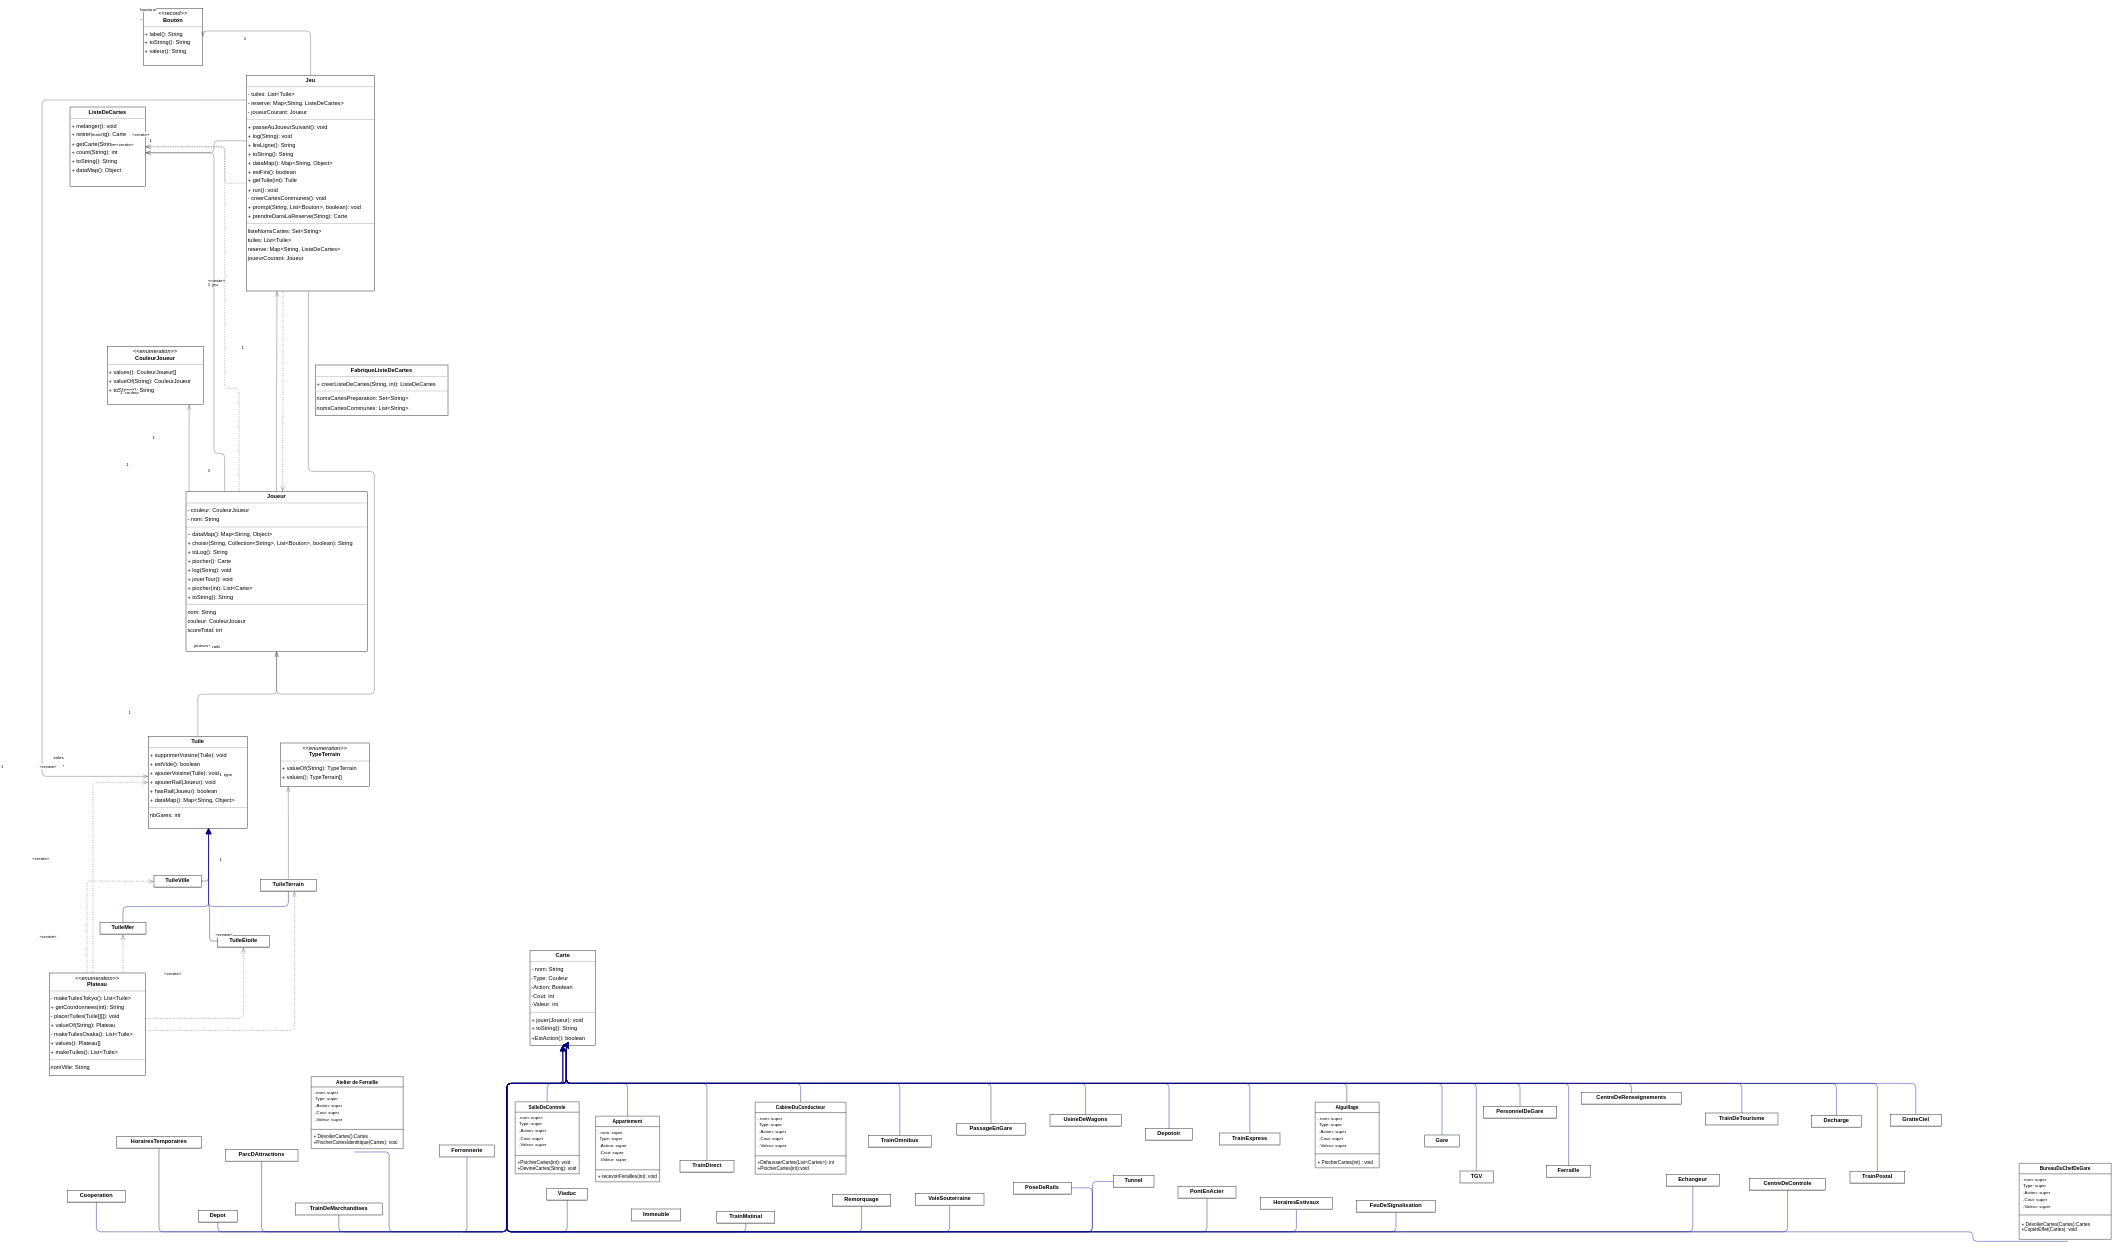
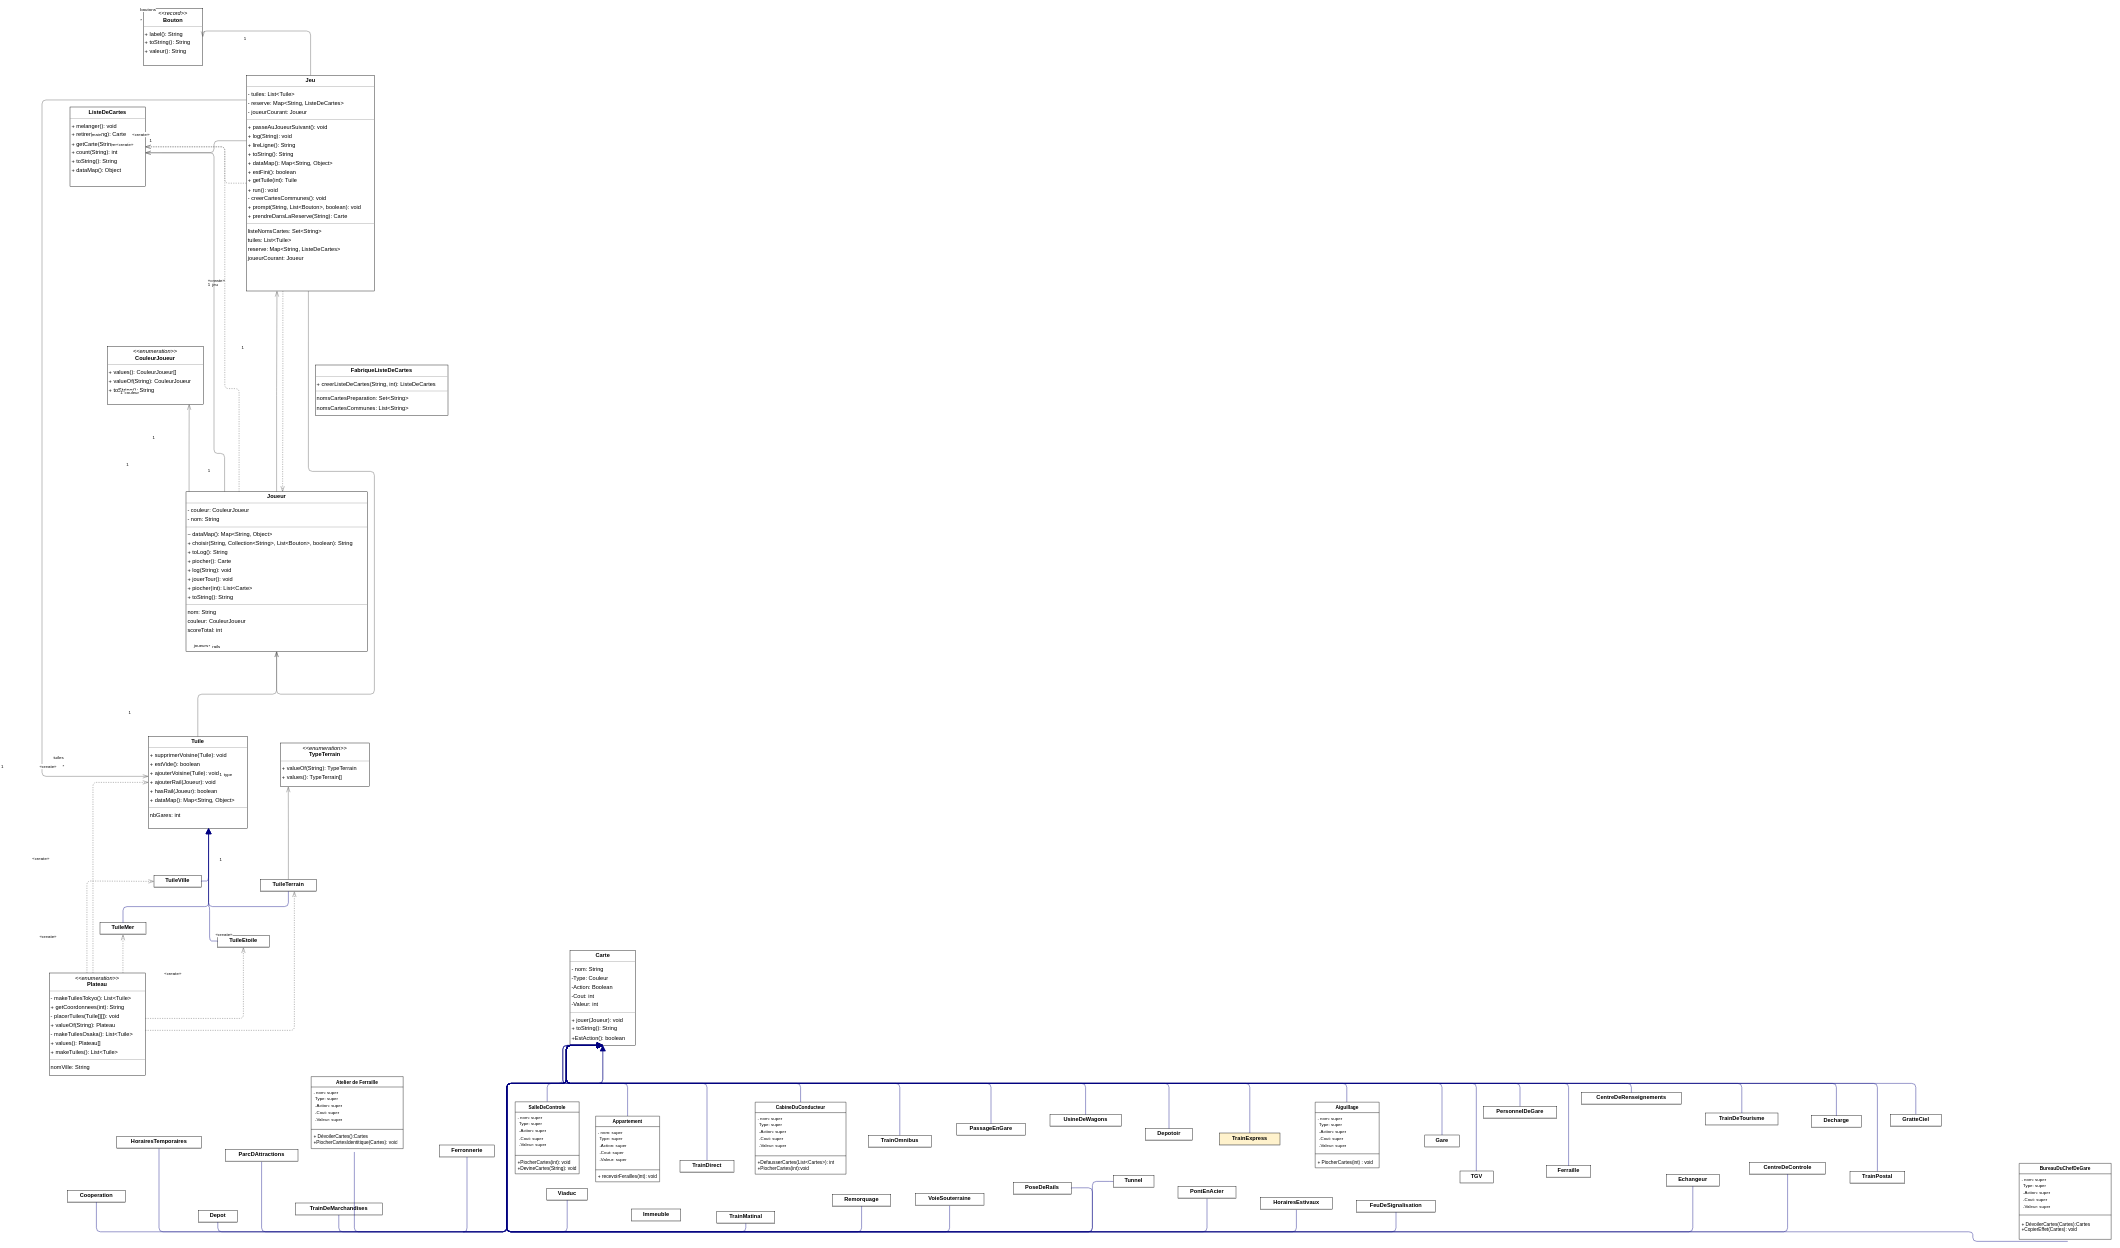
(563, 998) -> (603, 998)
(1250, 1139) -> (1250, 1139)
(1787, 1184) -> (1787, 1168)
